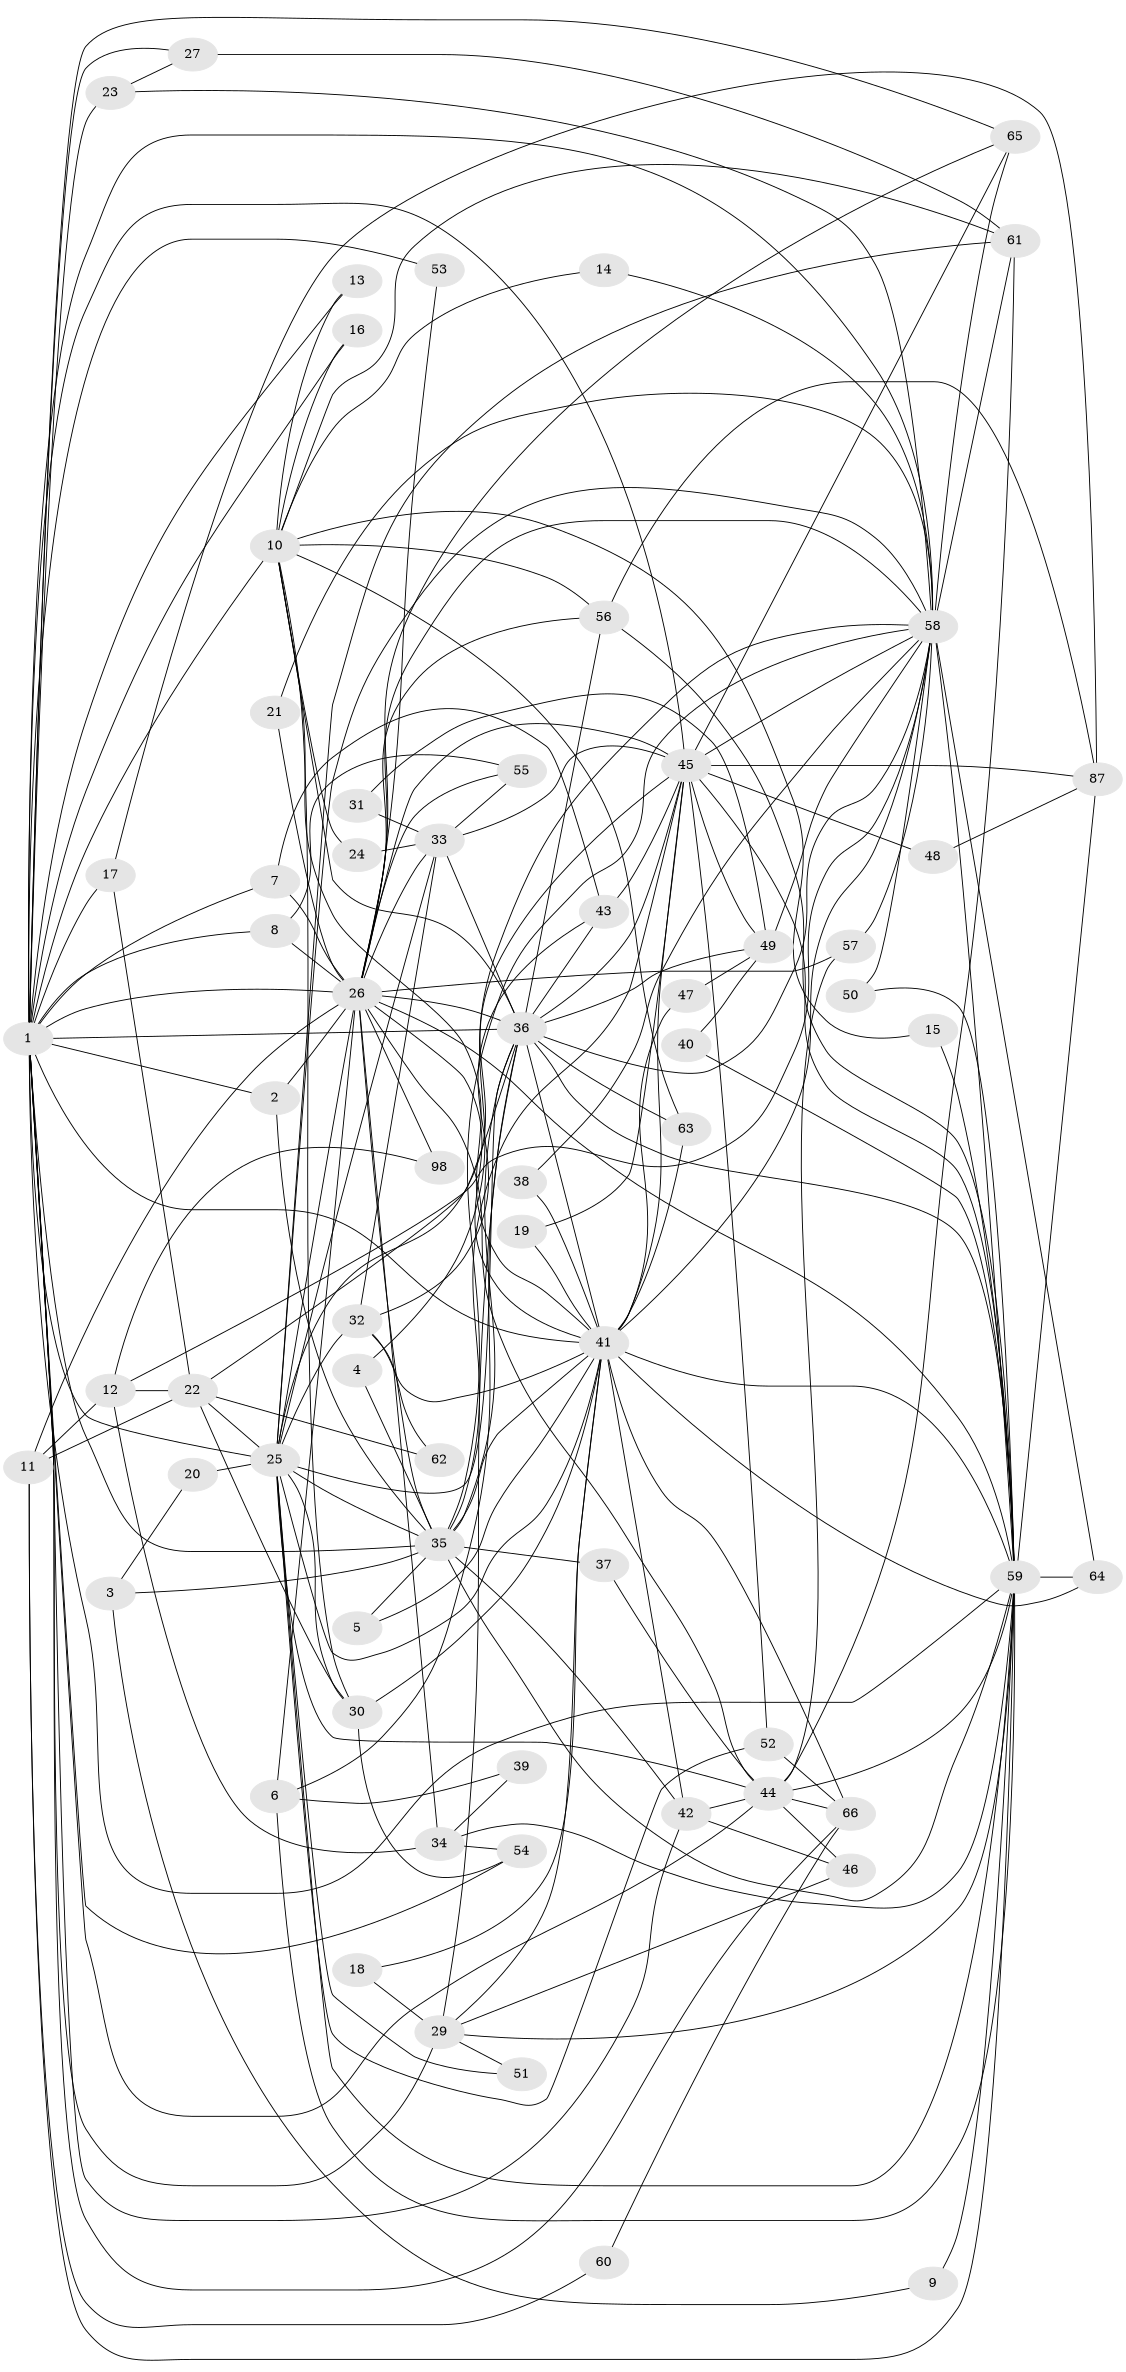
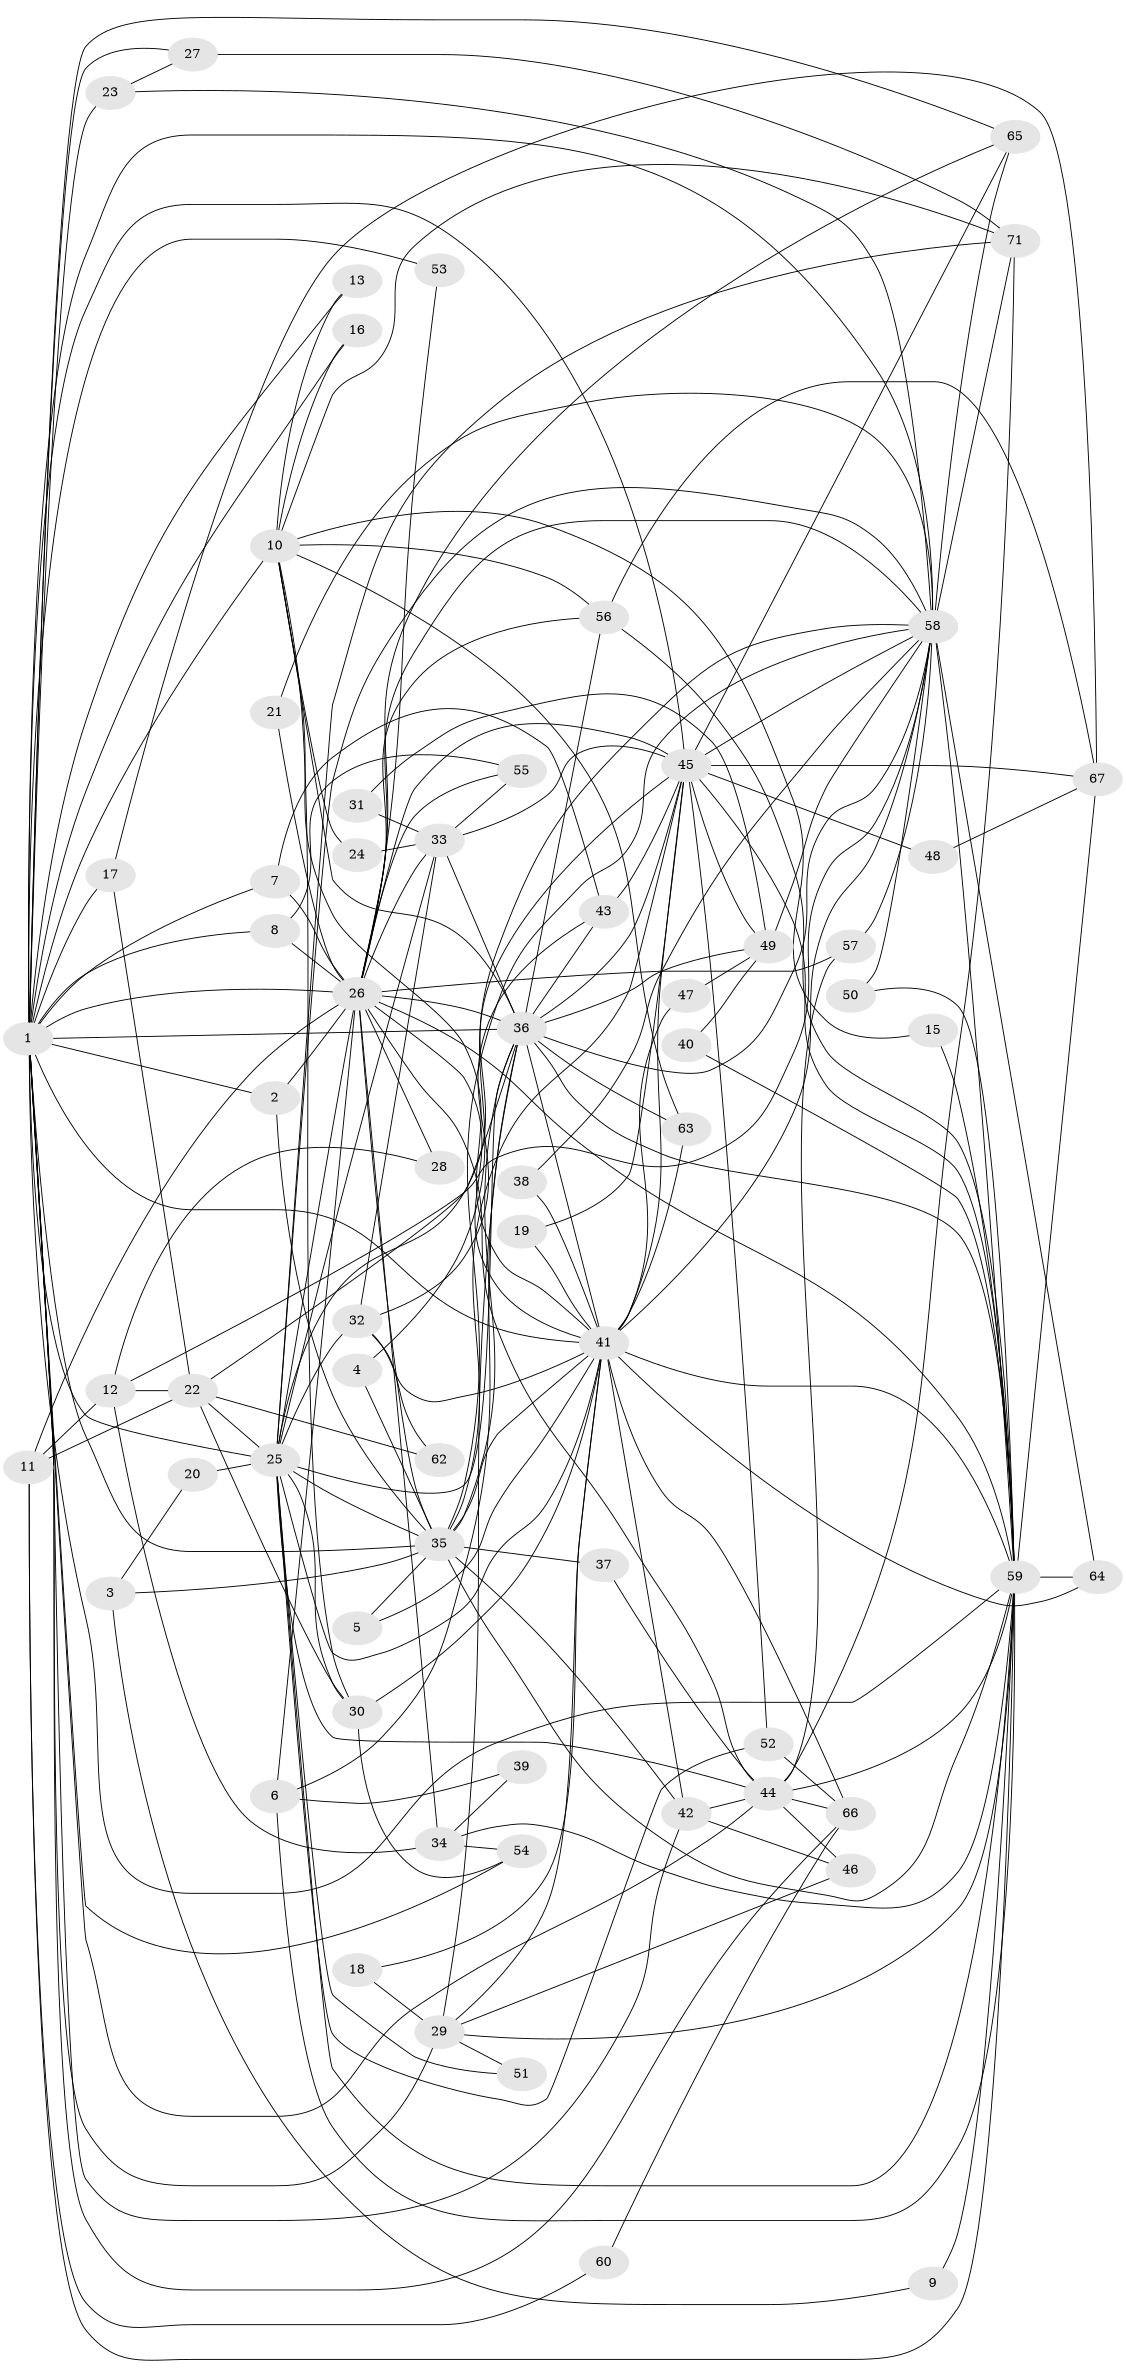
(1015, 241) -> (1015, 241)
(604, 270) -> none
(1098, 779) -> (1098, 779)
(440, 1168) -> (440, 1168)
